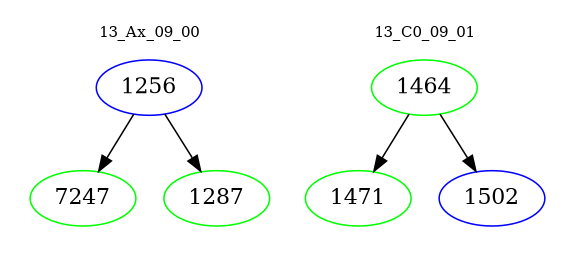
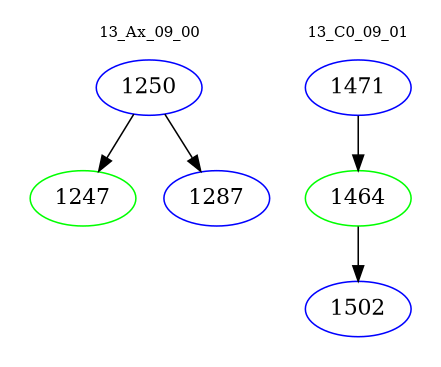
(149, 88) -> (149, 88)
(396, 136) -> (358, 135)
(83, 198) -> (83, 198)
(217, 198) -> (217, 198)
(358, 198) -> (358, 88)
